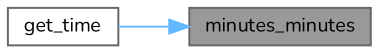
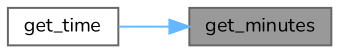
(280, 27) -> (260, 27)
